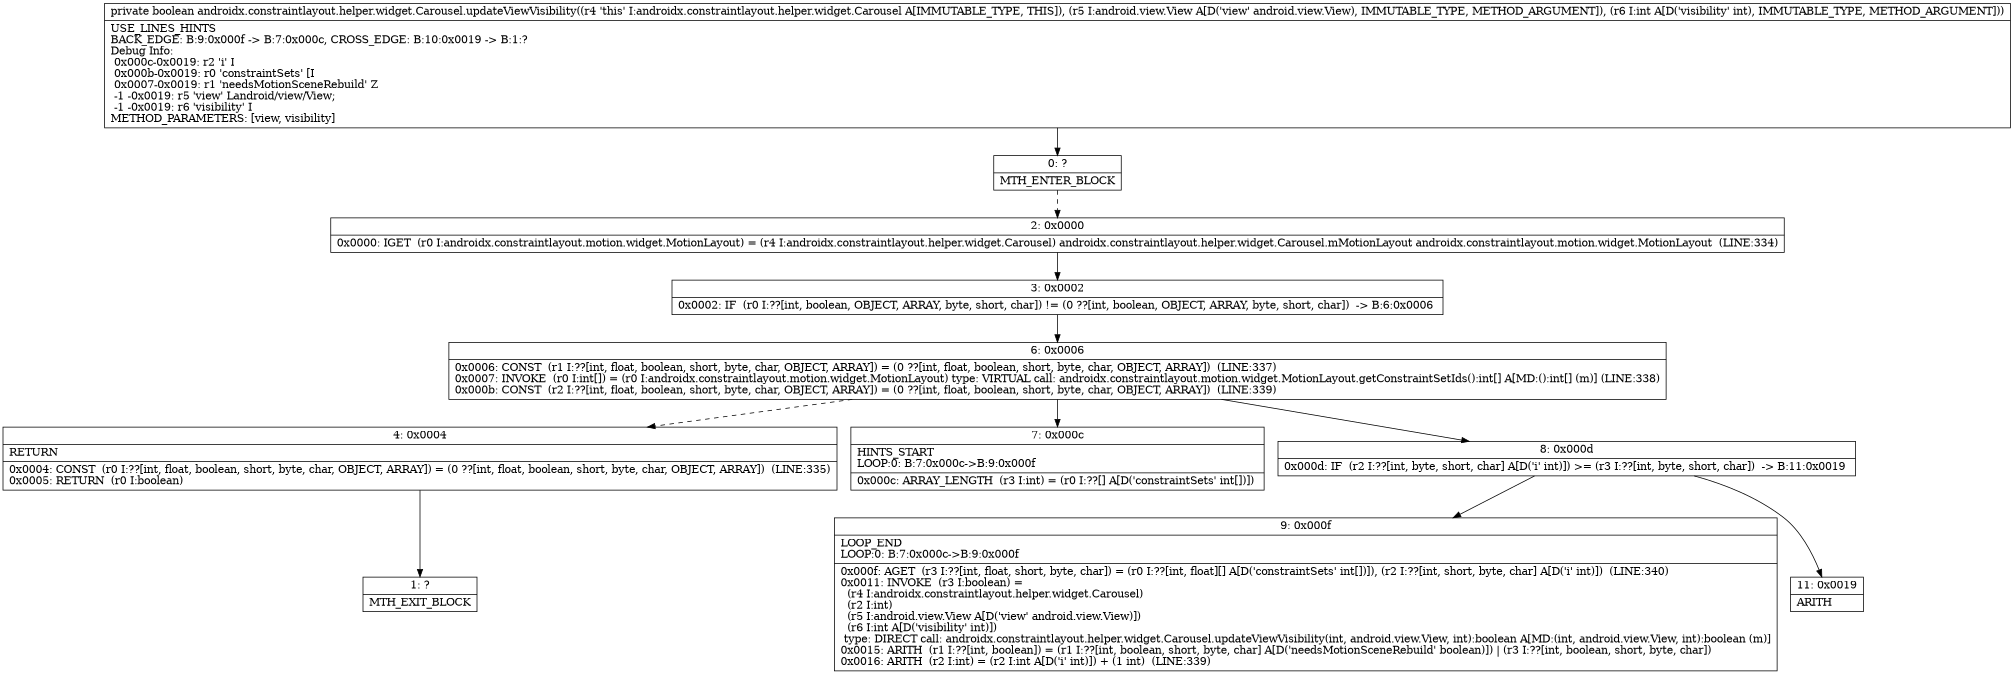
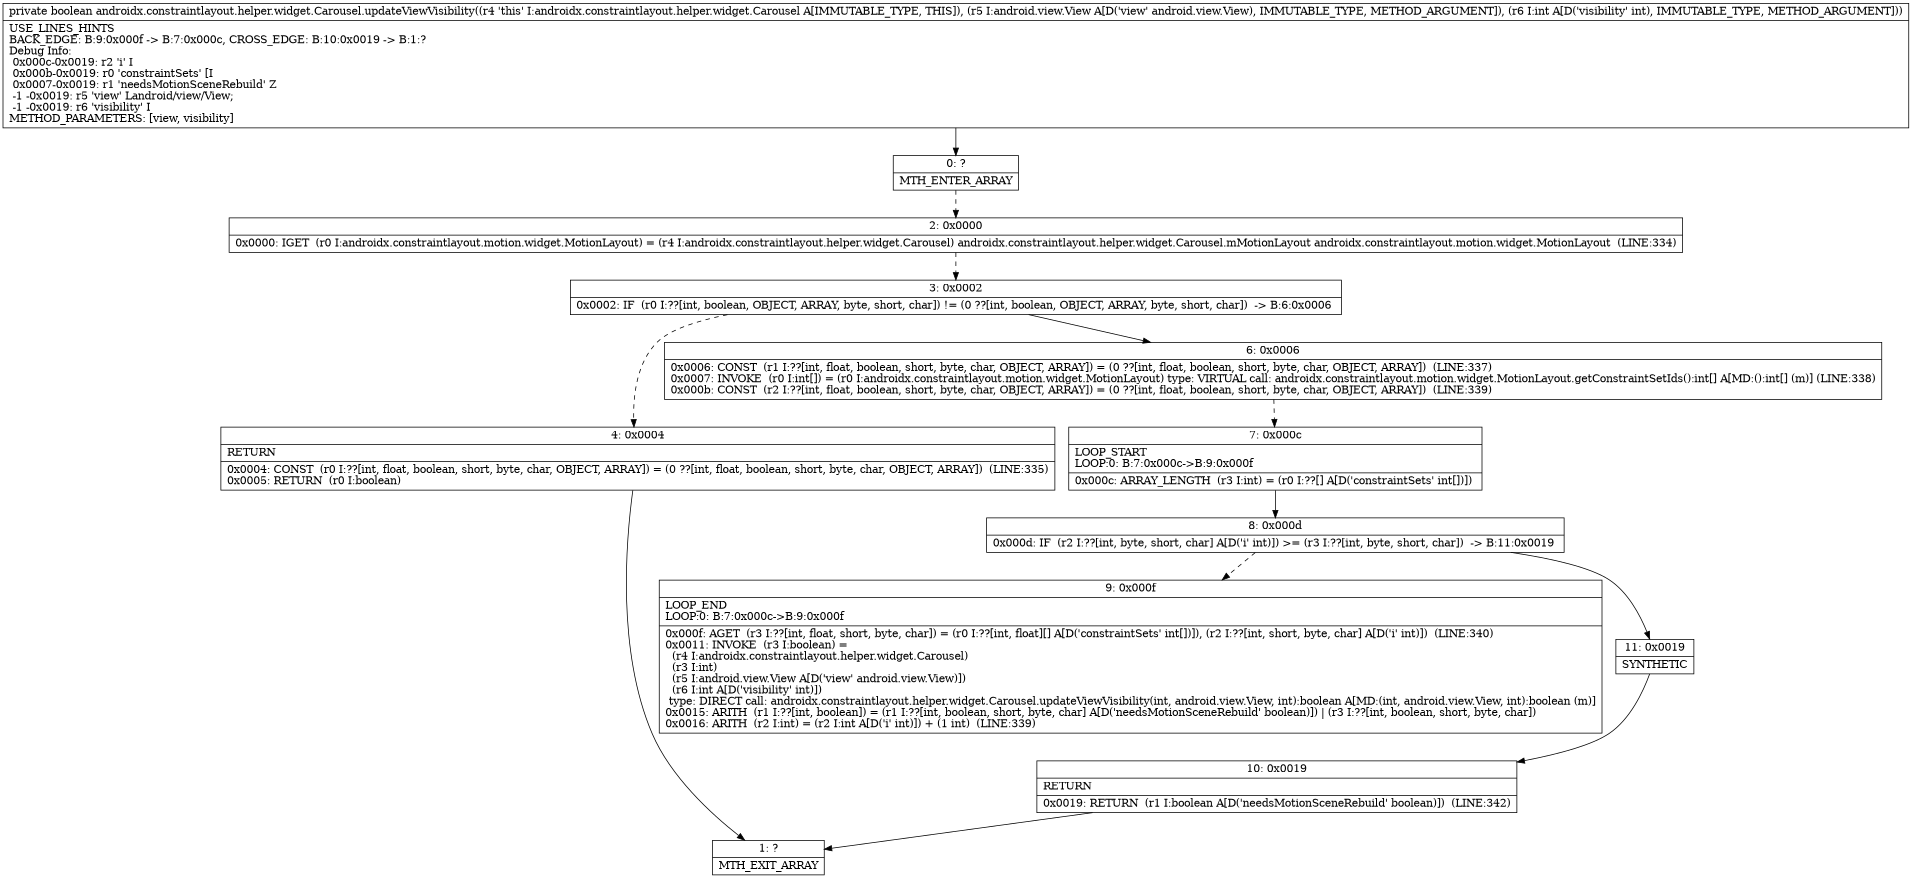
(1058, 181) -> (956, 181)
(1058, 262) -> (956, 262)
(1058, 409) -> (1274, 409)
(754, 413) -> (655, 345)
(1342, 420) -> (1275, 500)
(896, 453) -> (1111, 453)
(1497, 495) -> (1242, 564)
(420, 603) -> (768, 866)
(1814, 603) -> (1655, 665)
(867, 606) -> (692, 668)
none -> (1277, 787)
